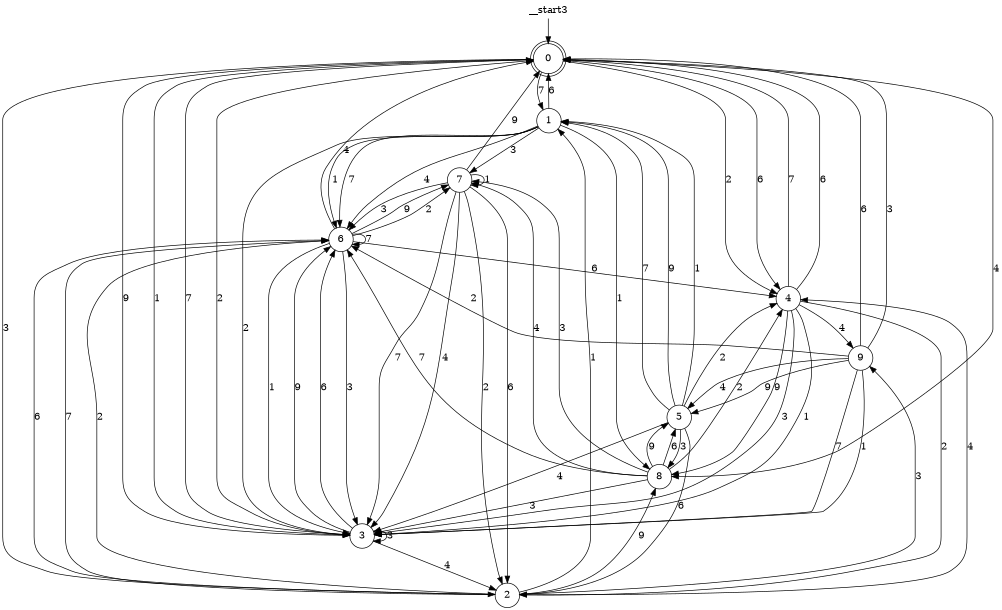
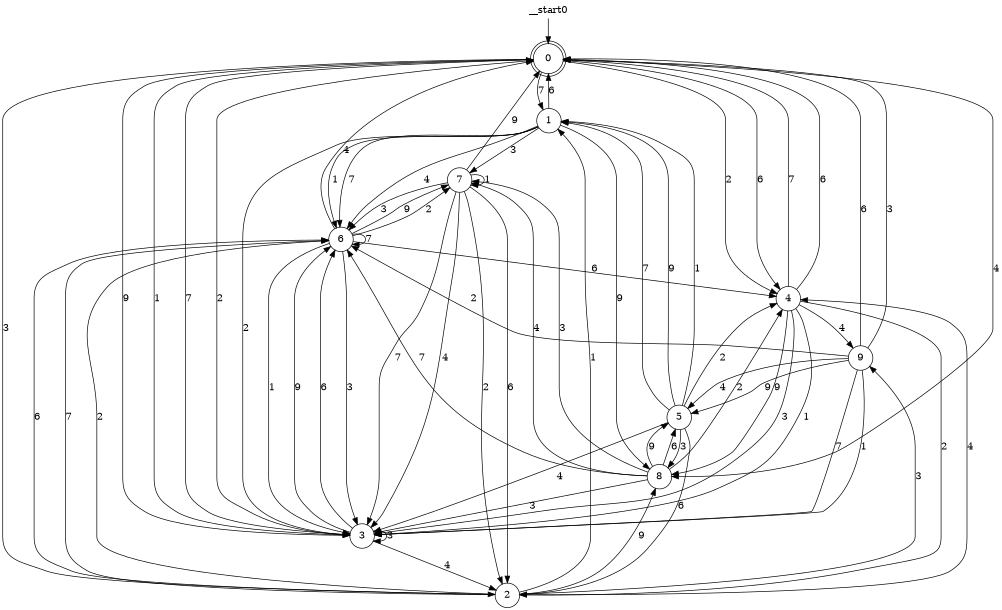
(548, 11) -> (548, 11)
(620, 299) -> (620, 299)
